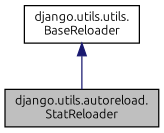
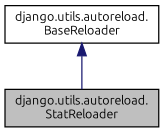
(82, 24) -> (82, 24)
